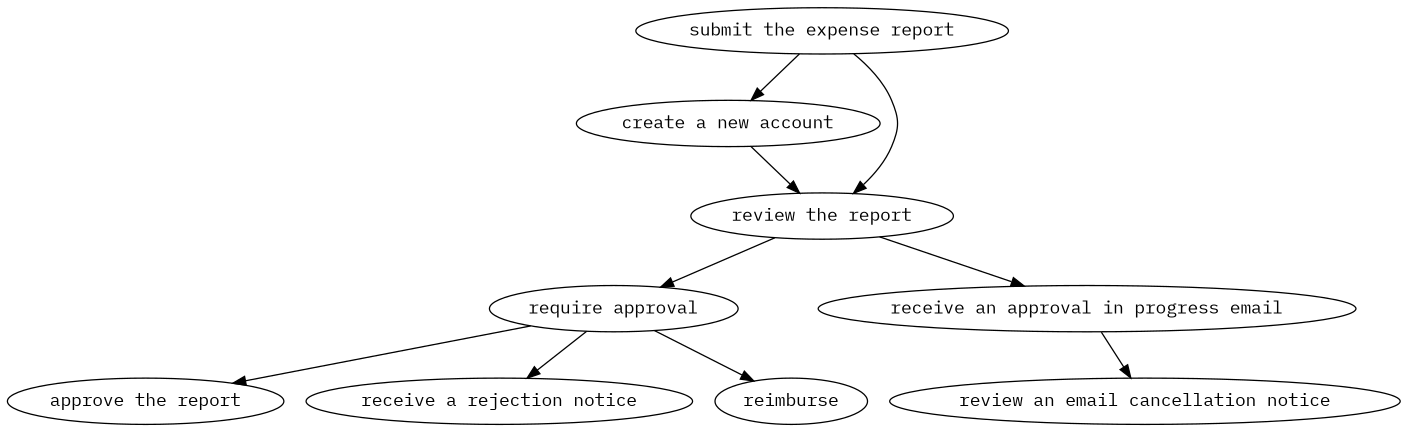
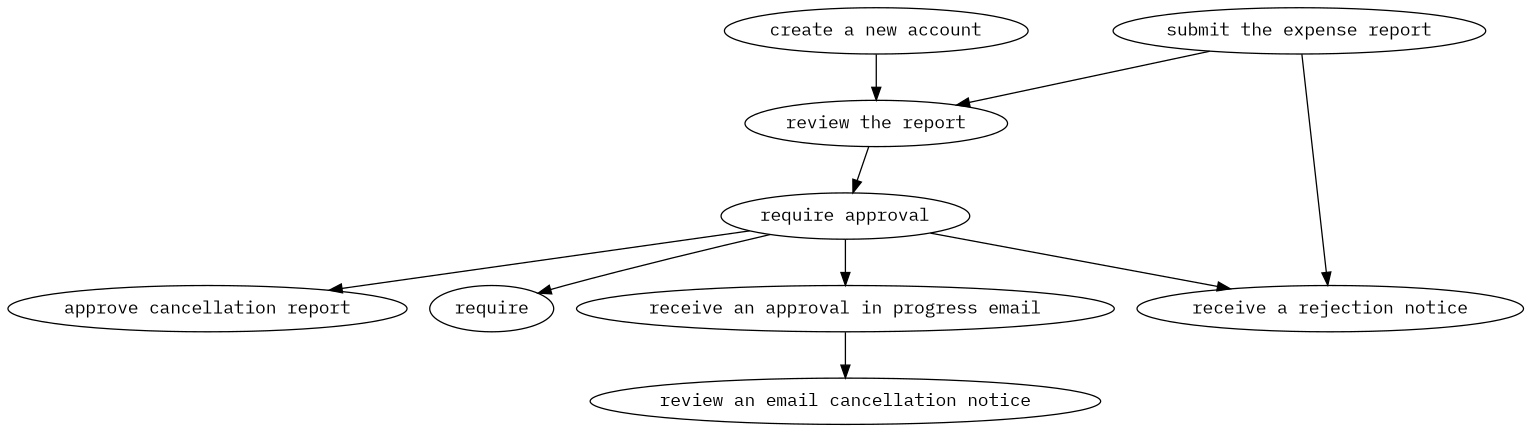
(780, 73) -> (1314, 163)
(946, 259) -> (845, 256)
(146, 401) -> (208, 309)
(791, 401) -> (492, 309)
